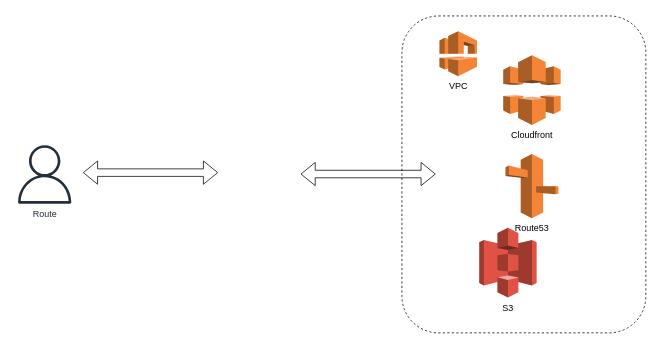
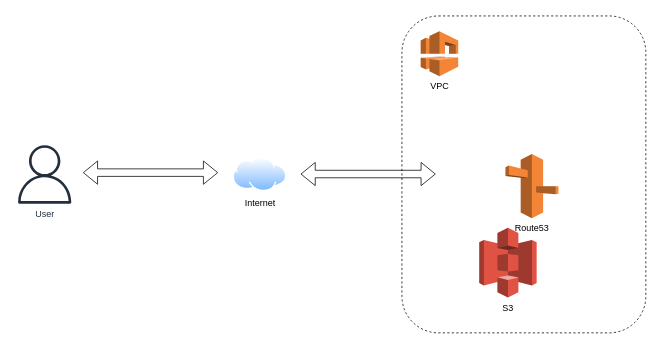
(458, 54) -> (439, 54)
(532, 90) -> none
none -> (260, 174)
(45, 214) -> (45, 214)
